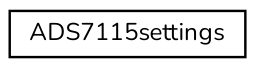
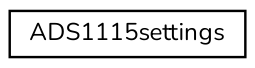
(128, 34) -> (128, 34)
